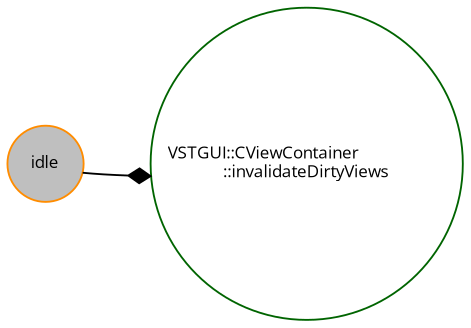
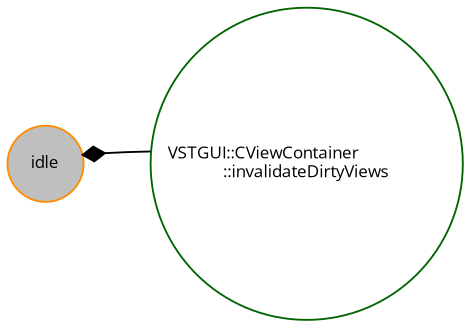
(105, 174) -> (128, 152)
